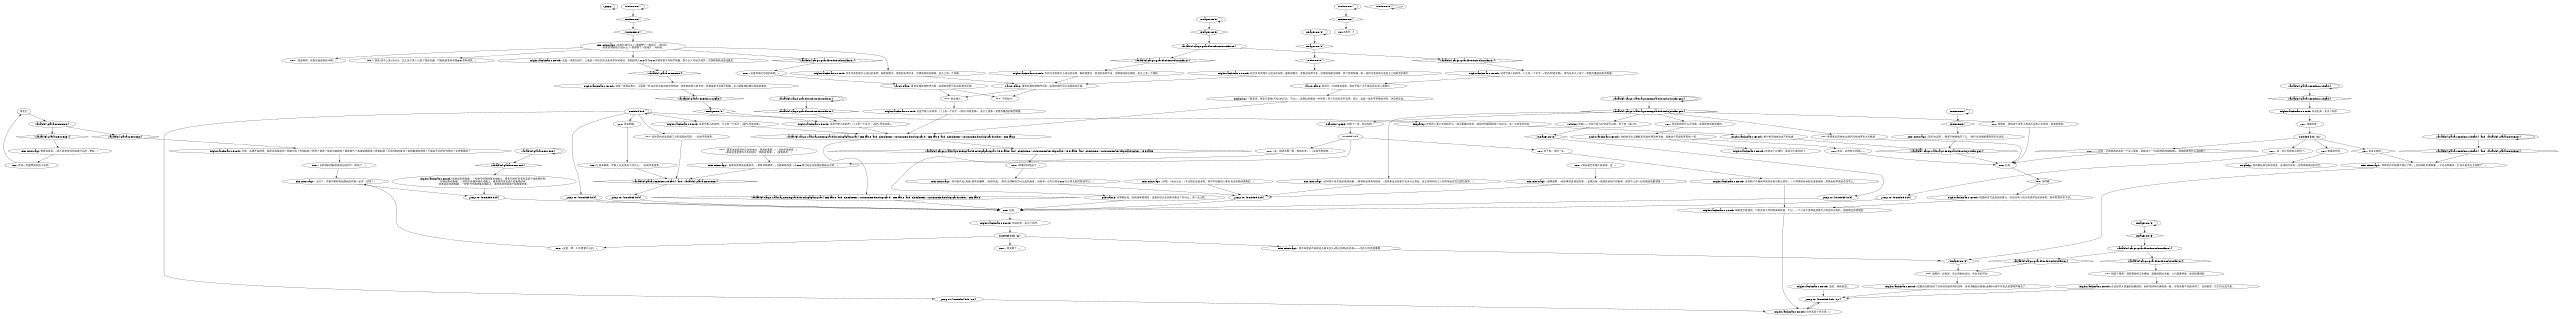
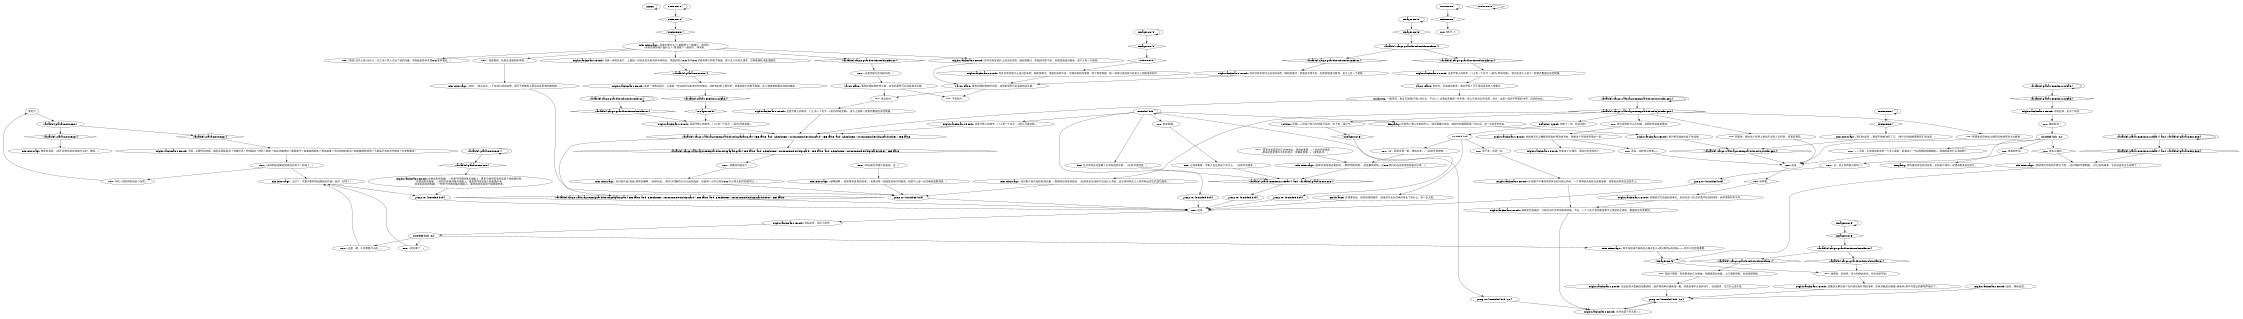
none -> (505, 72)
(2147, 151) -> (1908, 151)
(47, 158) -> (207, 173)
none -> (381, 202)
